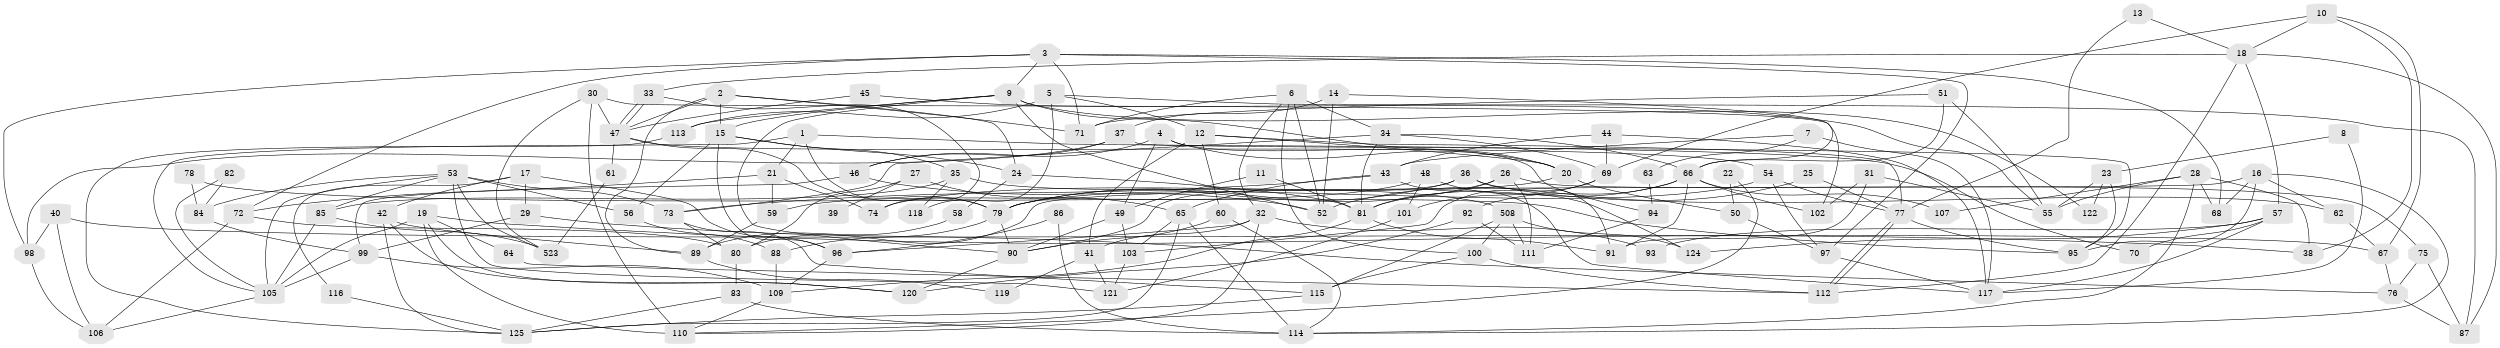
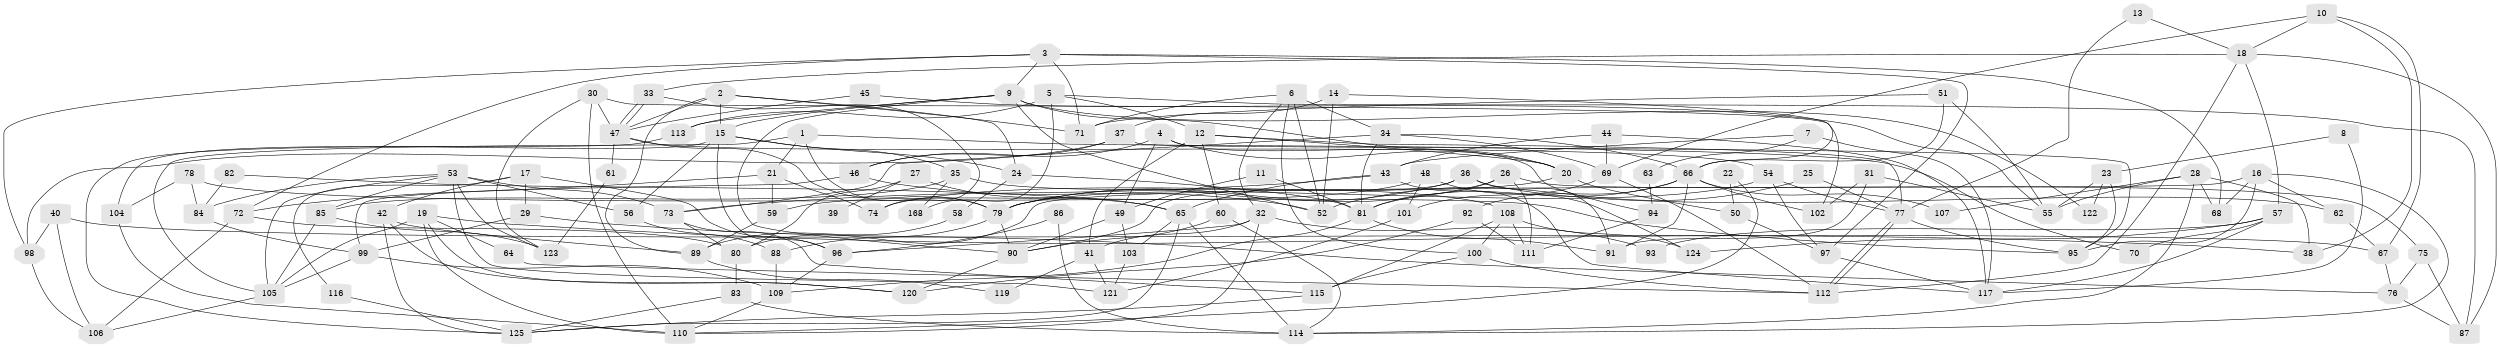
none -> (117, 214)
(916, 214) -> (916, 214)
(1508, 214) -> (1508, 214)
(1410, 226) -> (1717, 228)
(188, 238) -> (798, 189)
(551, 254) -> (551, 254)
